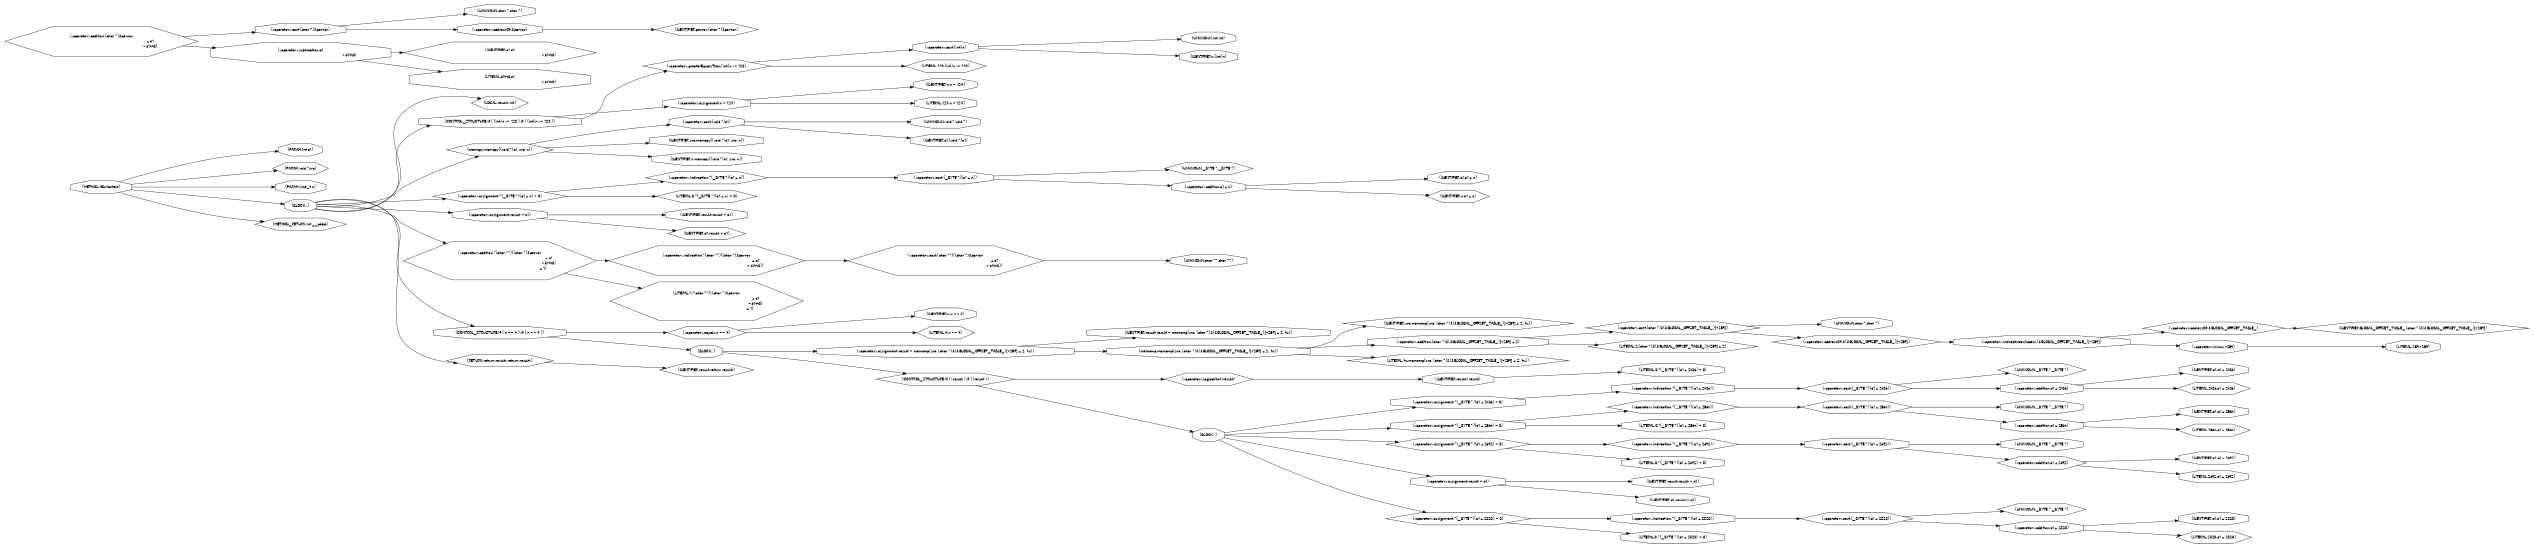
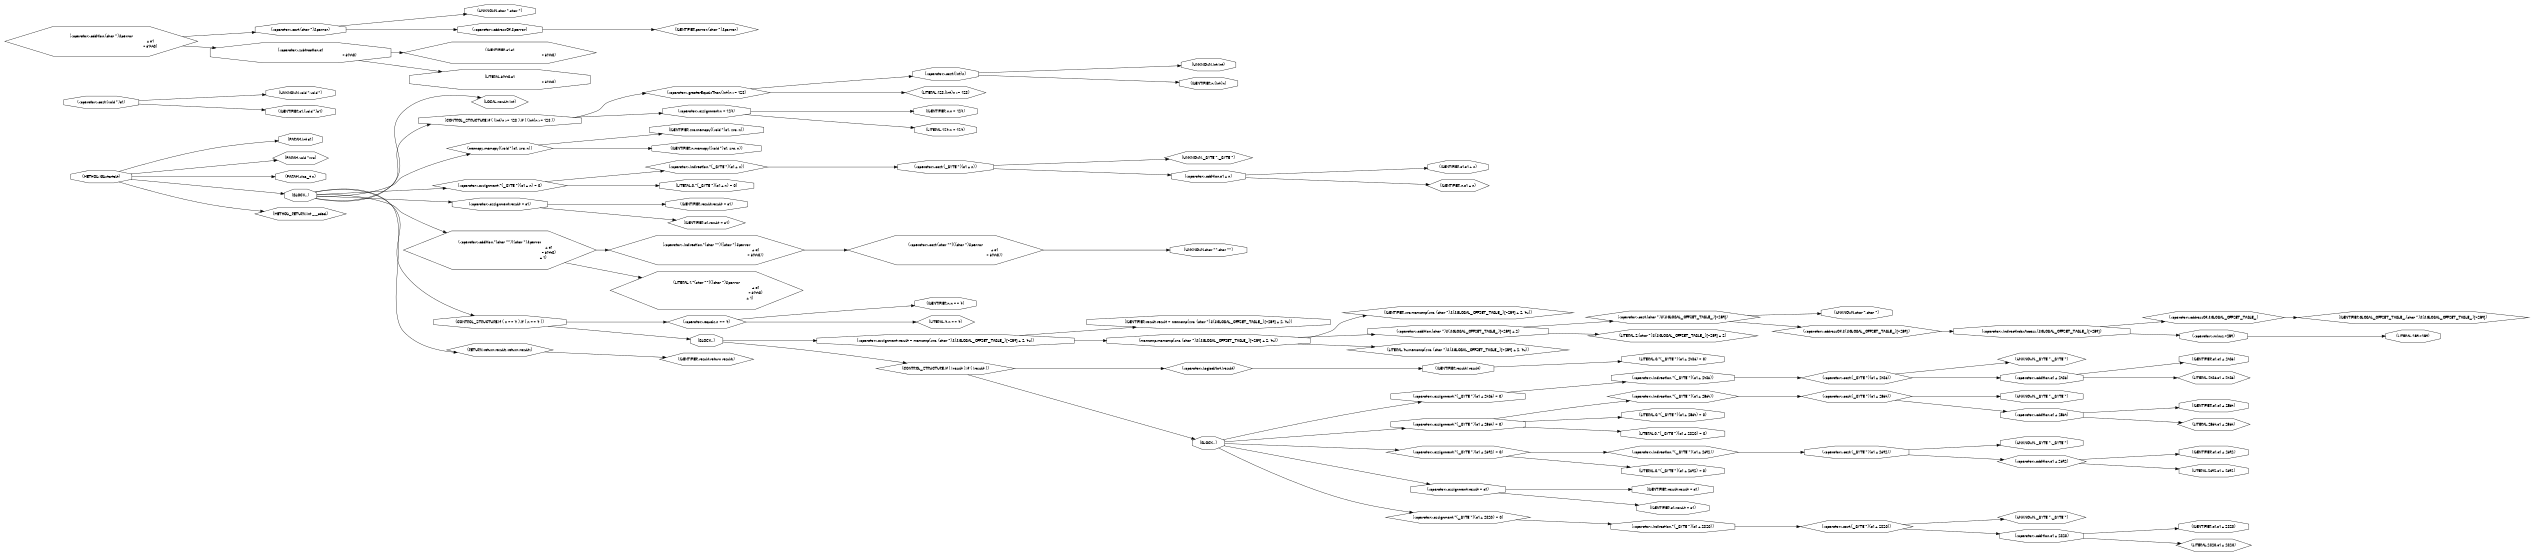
(598, 133) -> none
(707, 196) -> (707, 186)
(1566, 528) -> (1570, 429)
